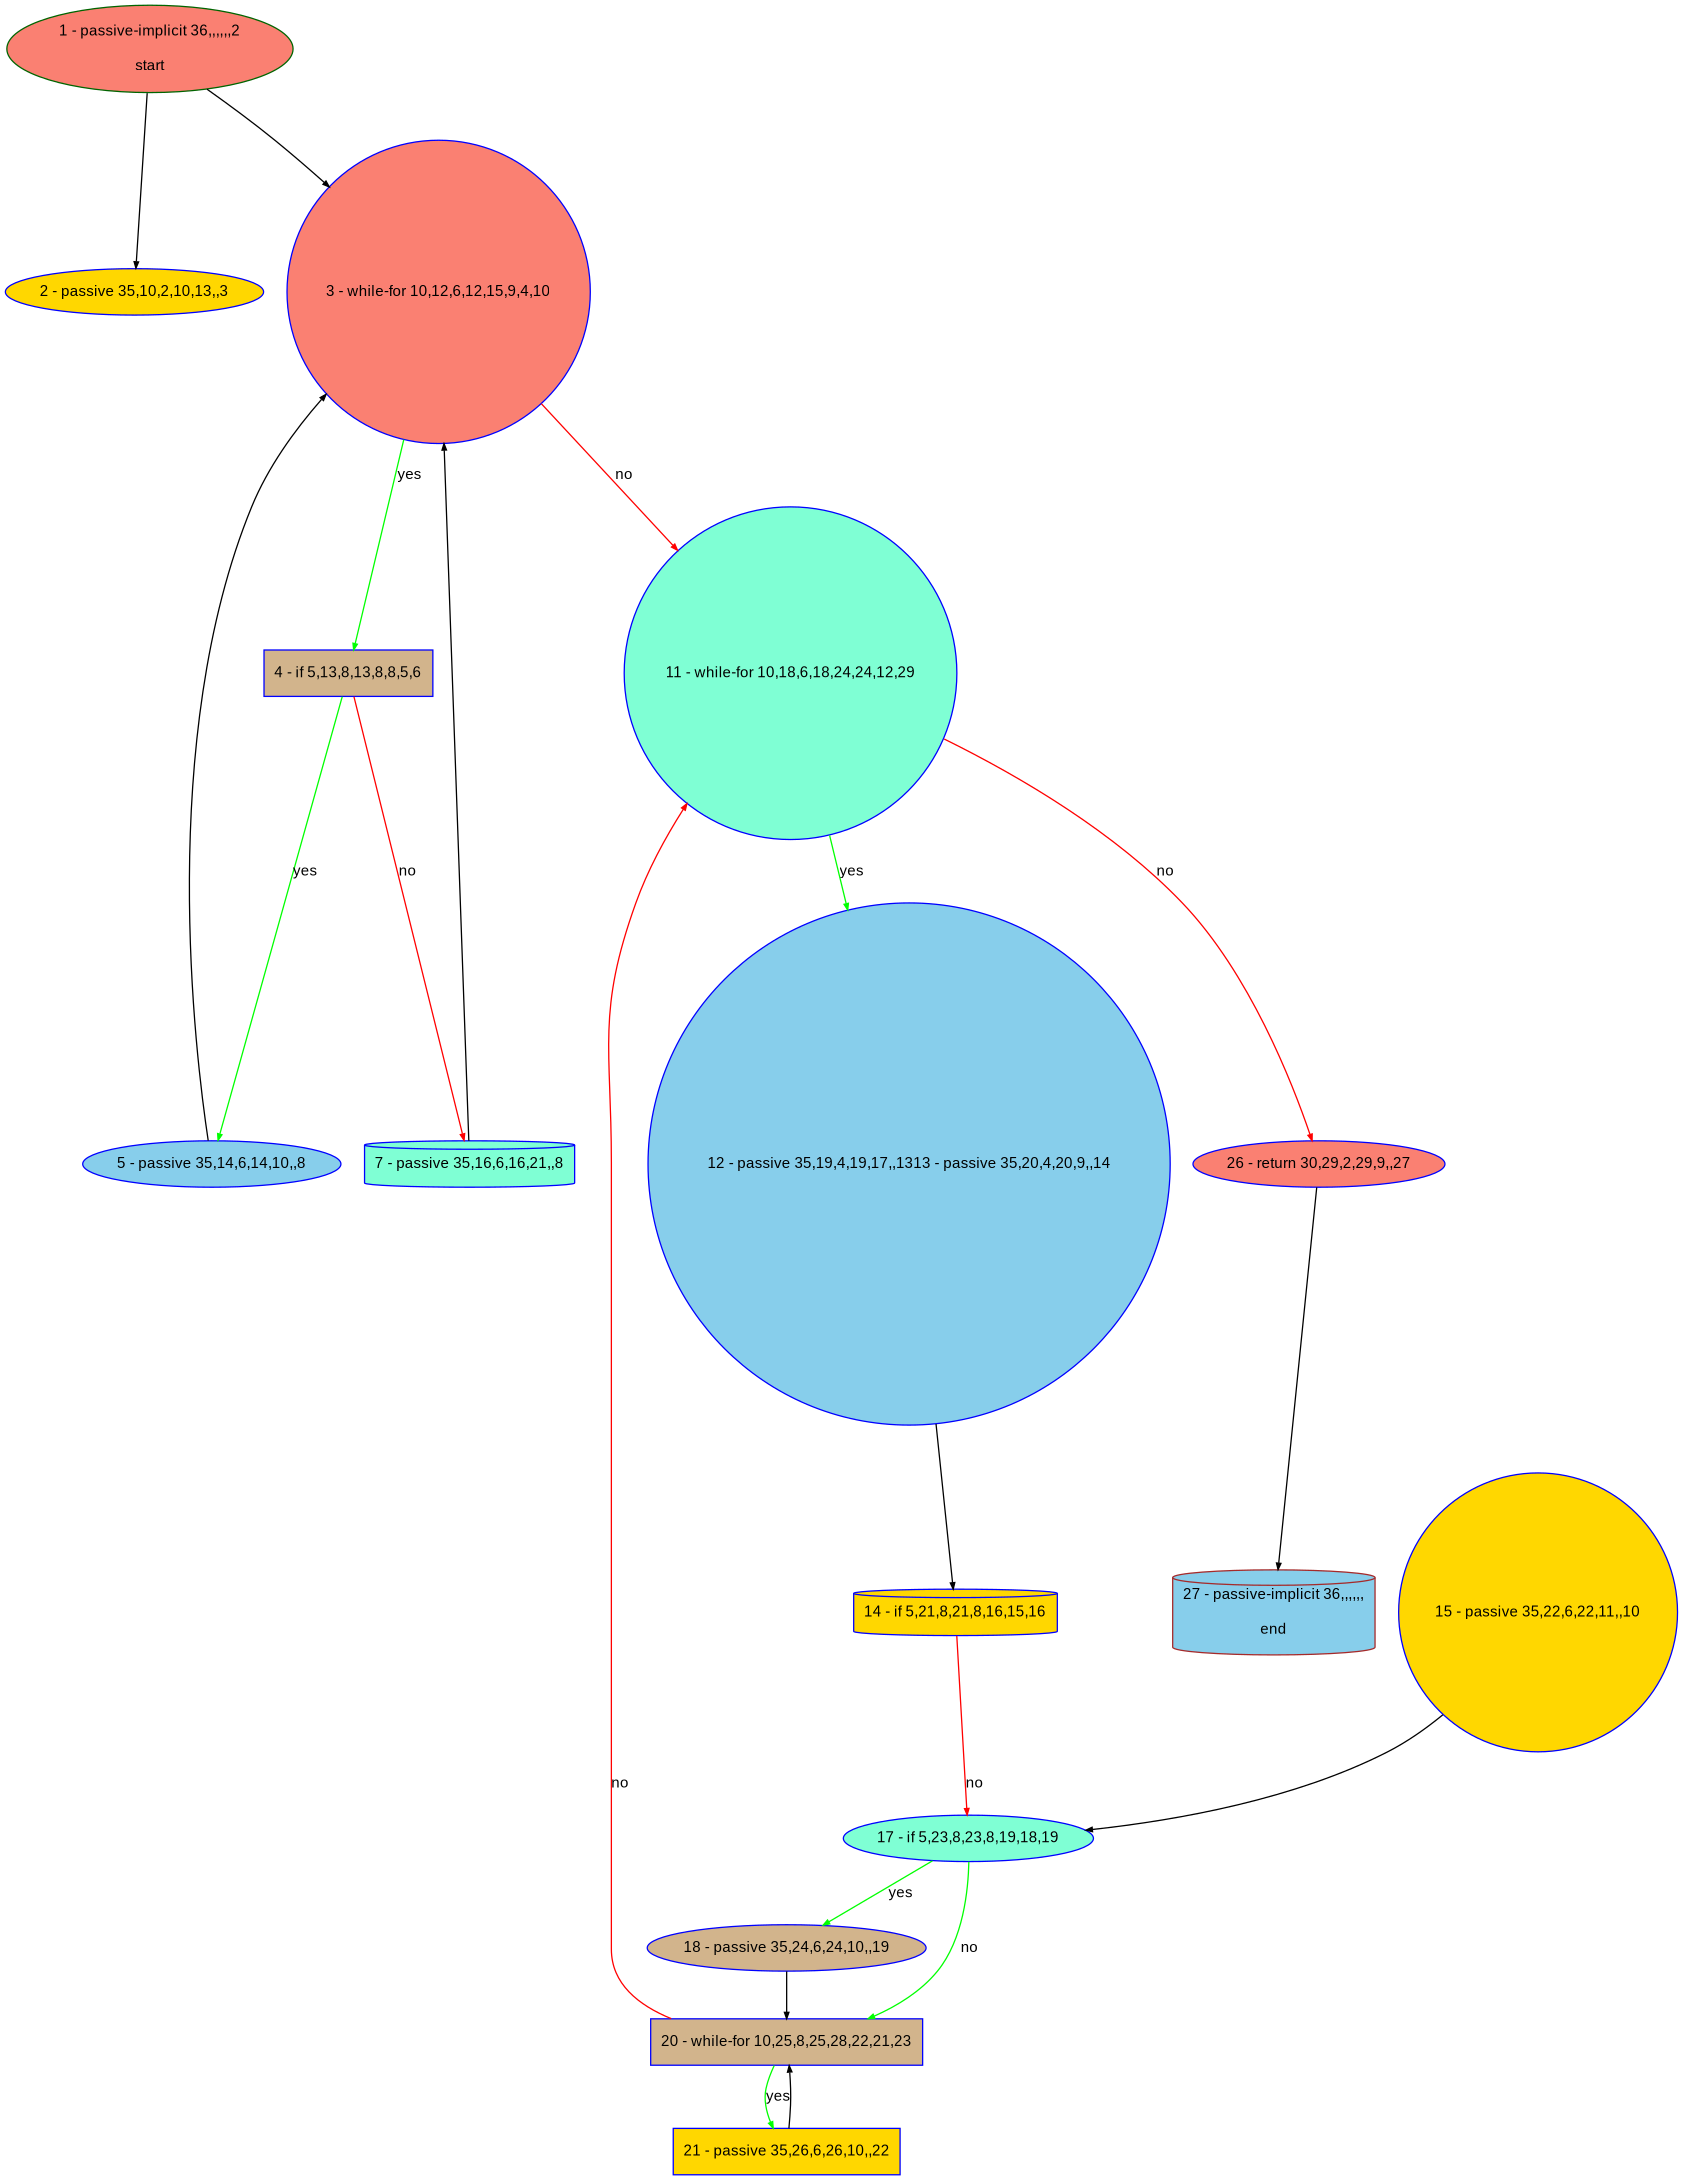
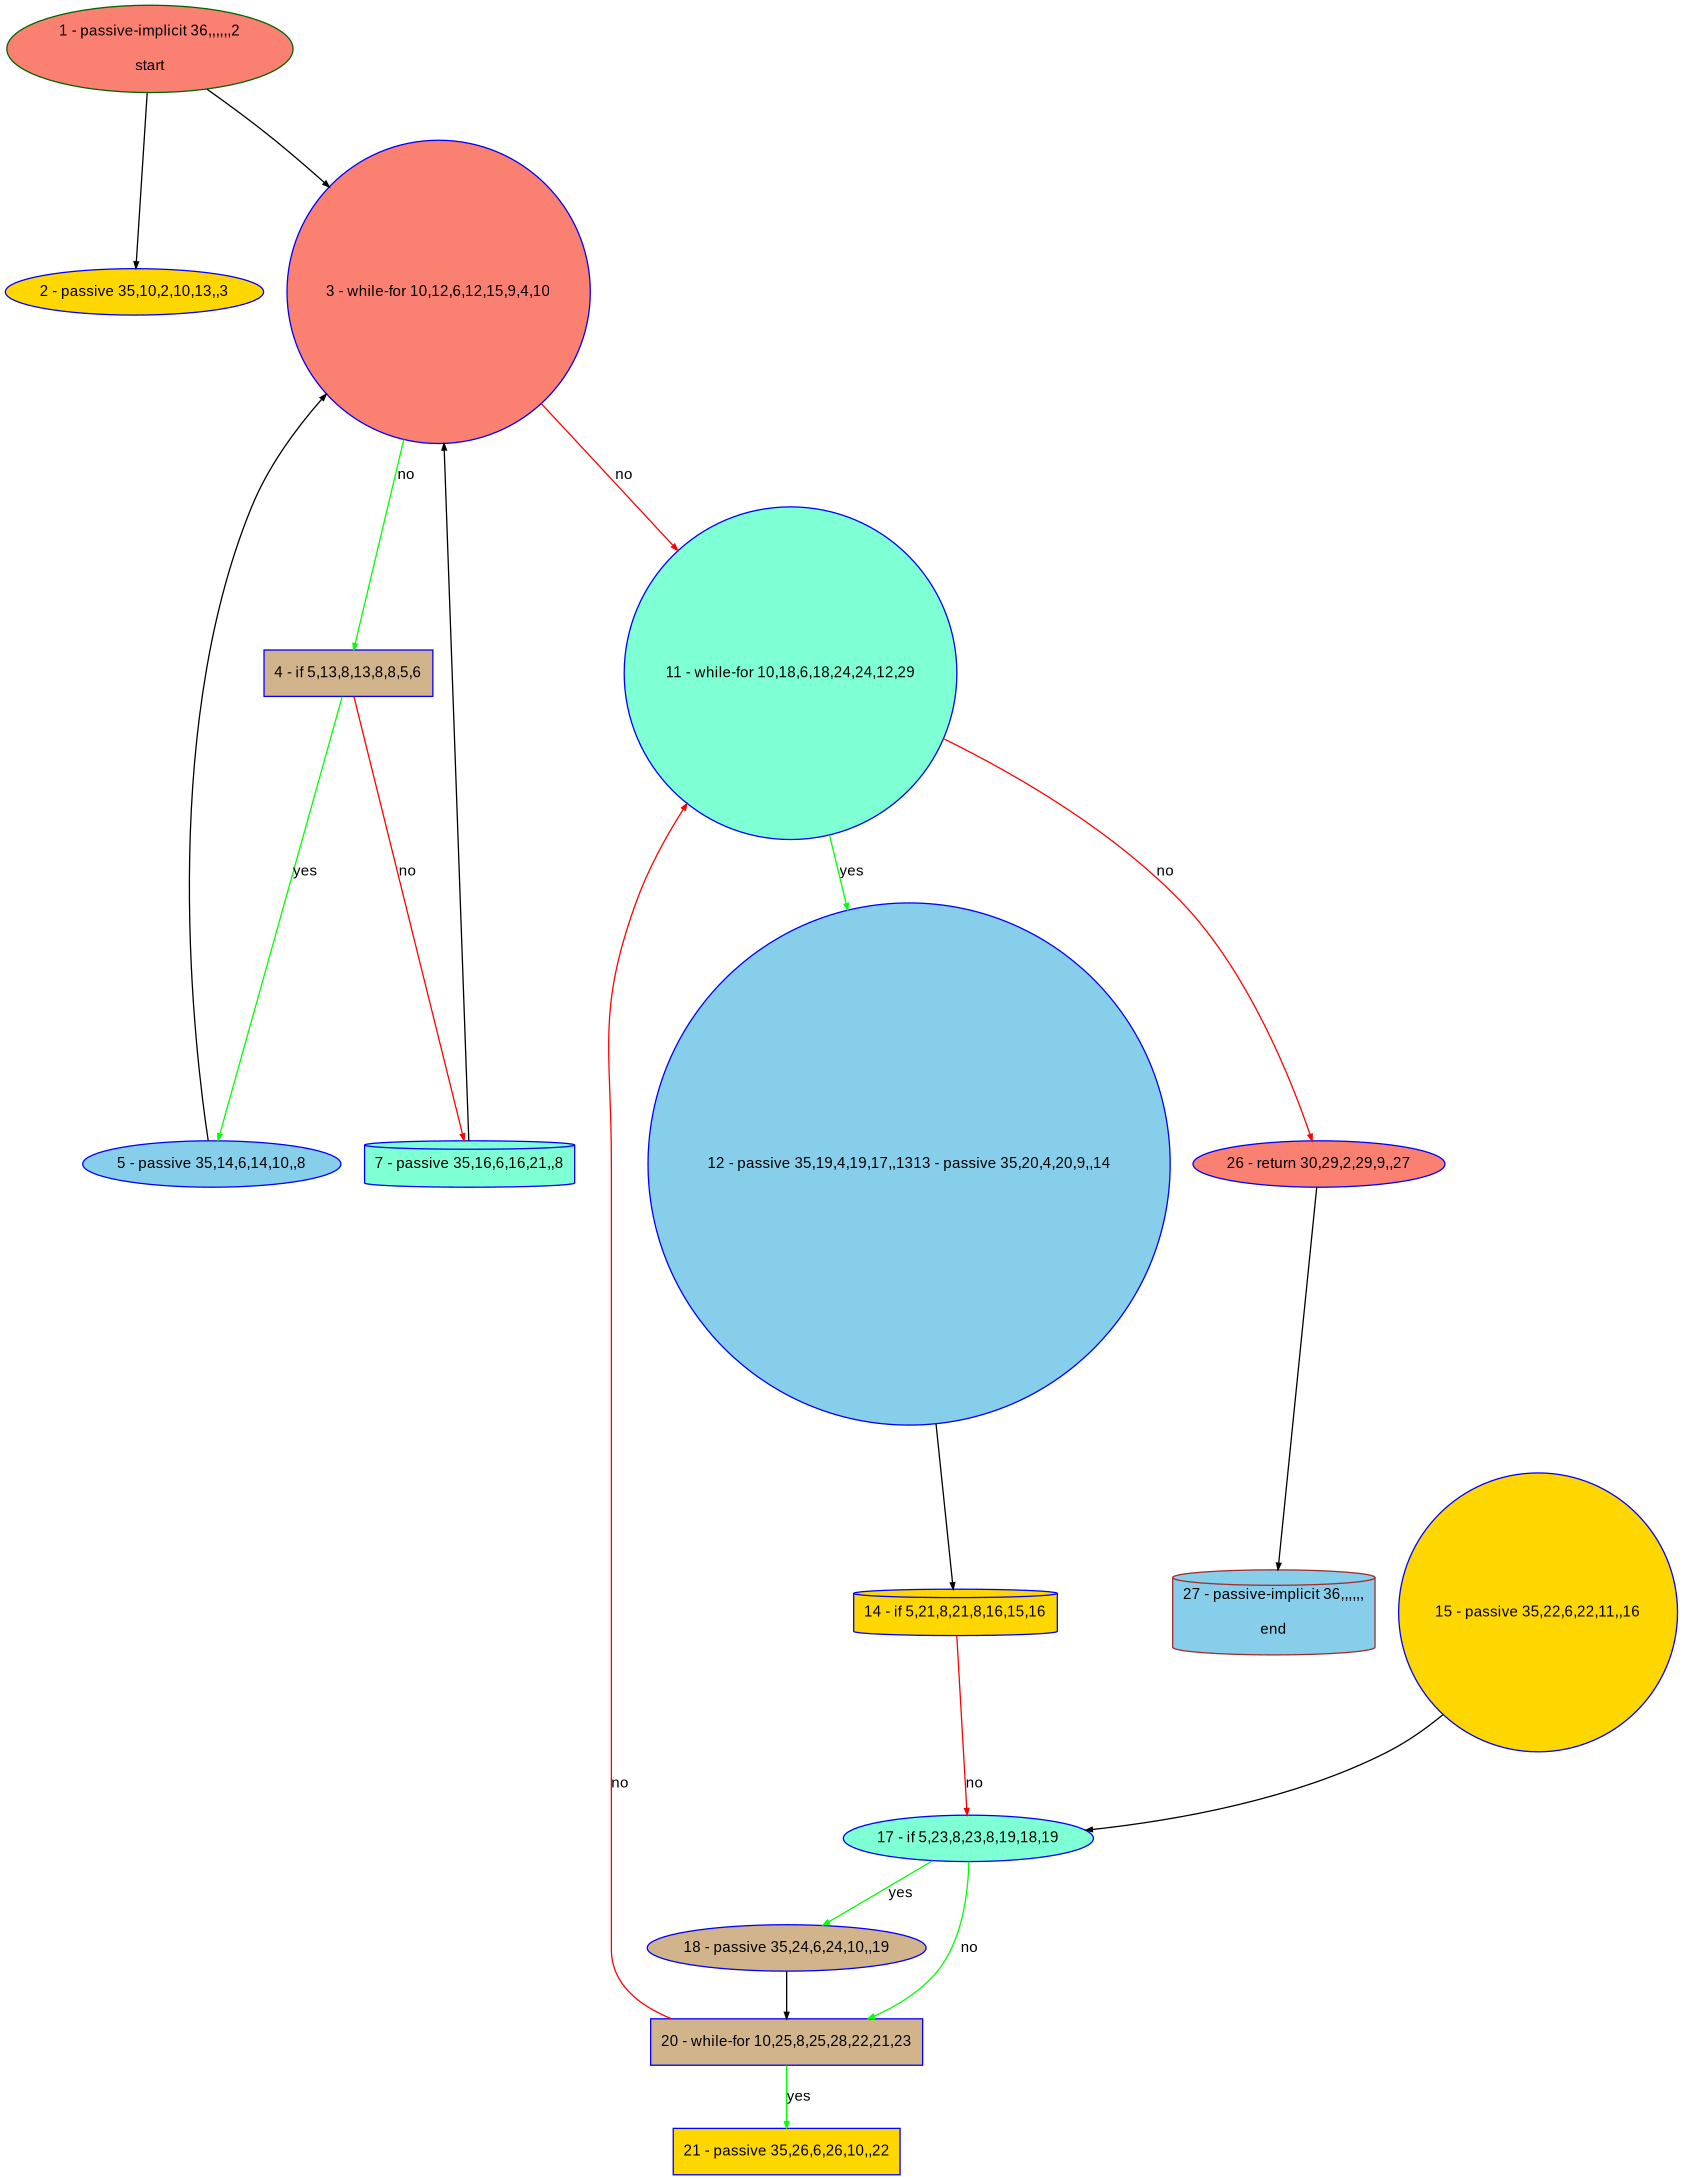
(410, 475) -> (406, 475)
(1538, 1612) -> (1538, 1612)
(791, 2100) -> none
